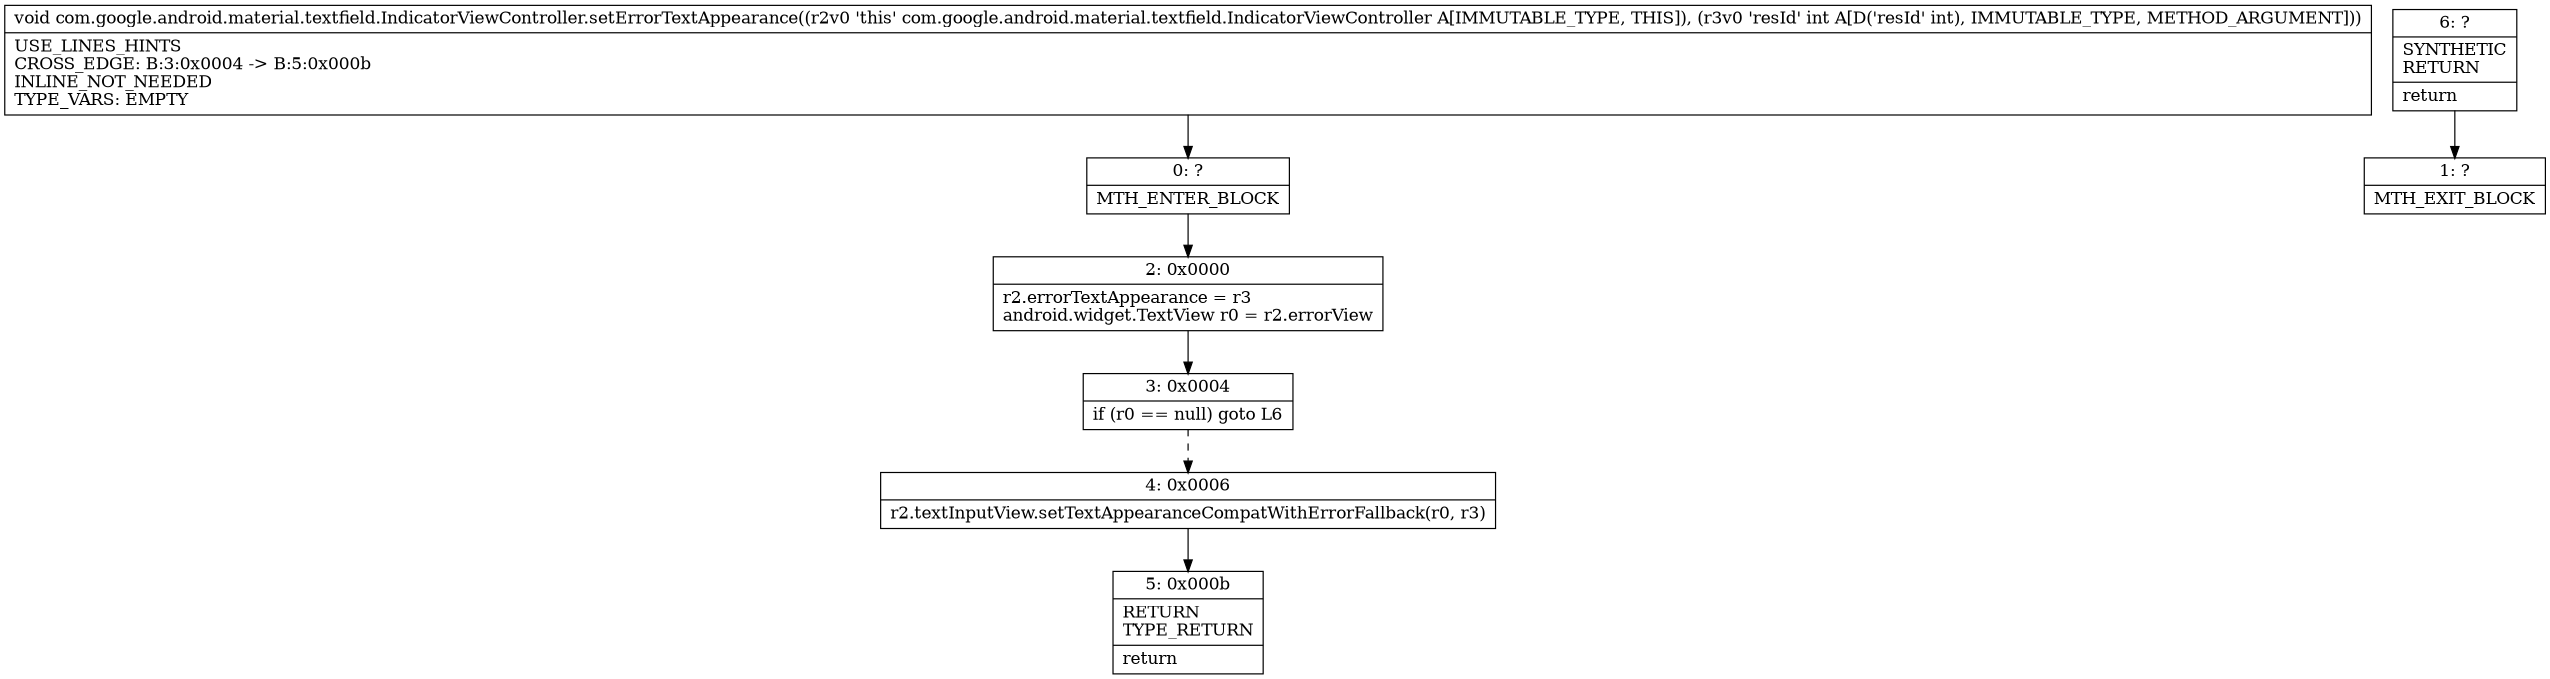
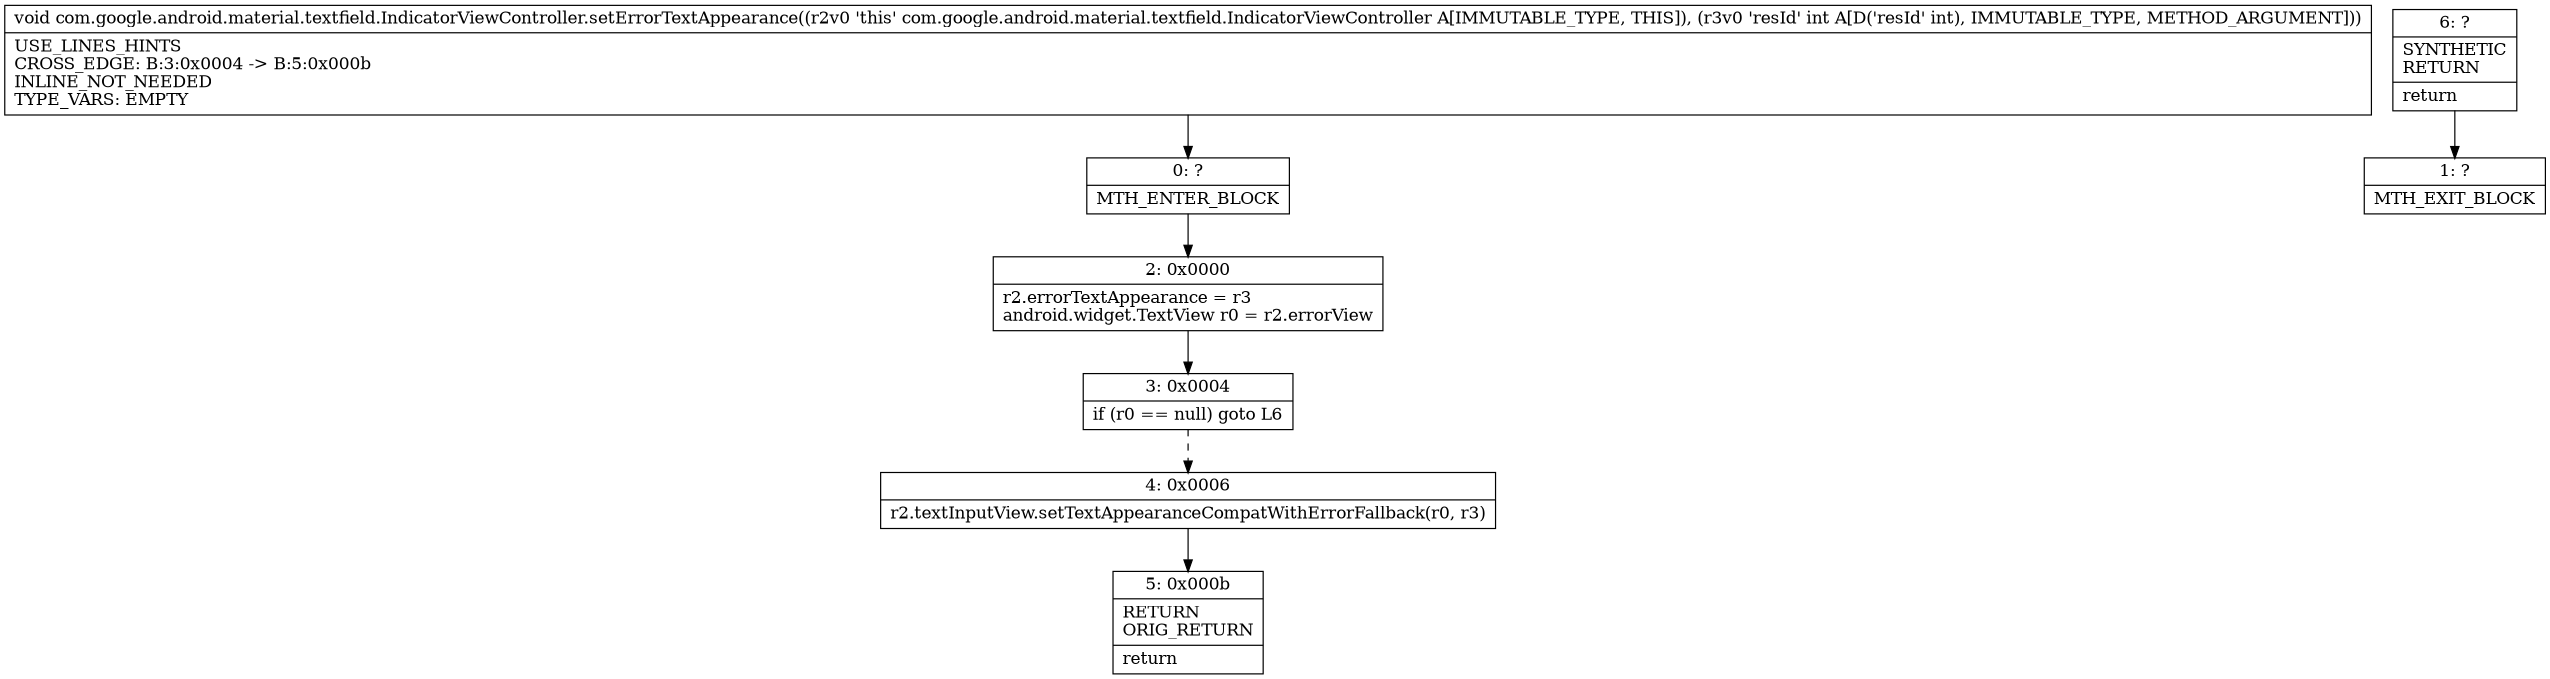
(1188, 630) -> (1188, 630)
